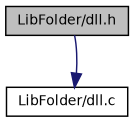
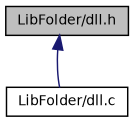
(77, 54) -> (58, 69)
